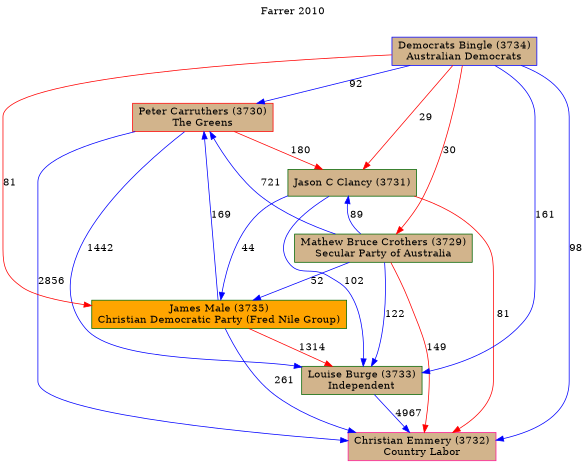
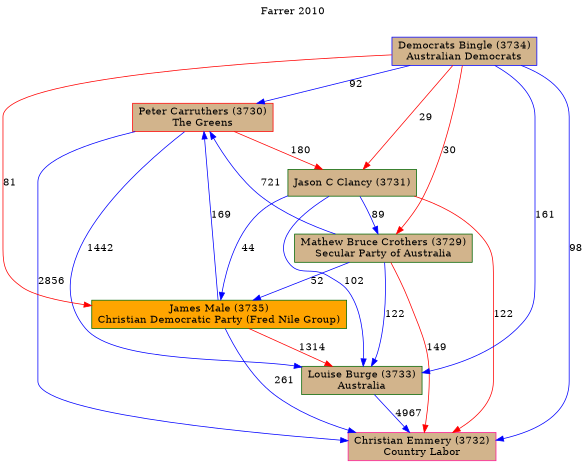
(350, 221) -> (368, 211)
(504, 314) -> (504, 314)
(362, 380) -> (362, 380)
